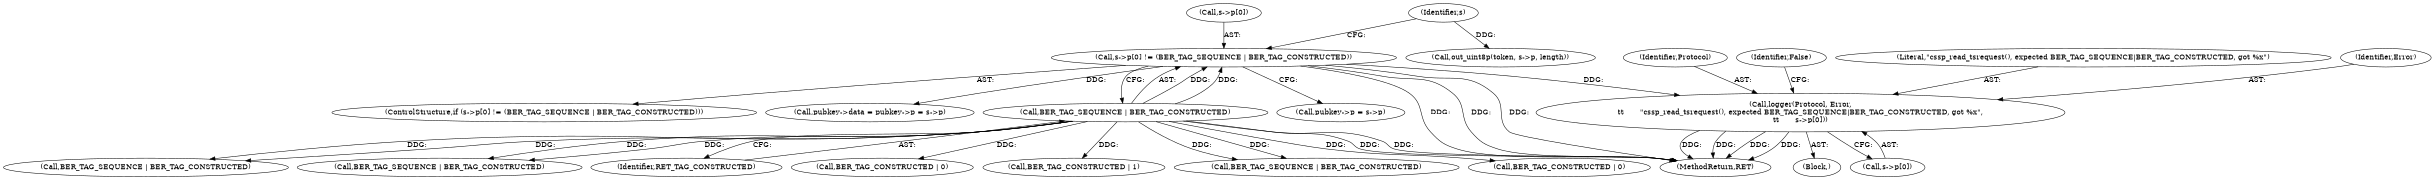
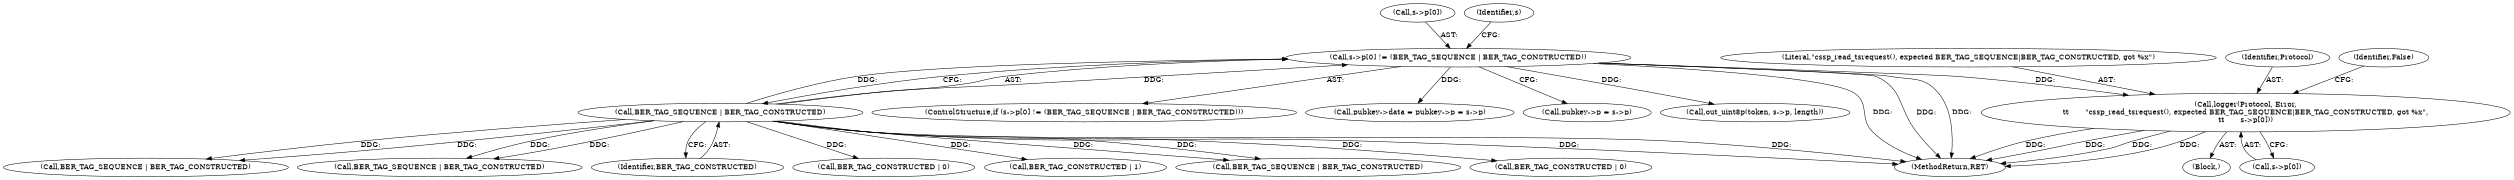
(1470, 34) -> (1608, 85)
(2386, 58) -> none
(686, 167) -> (687, 167)
